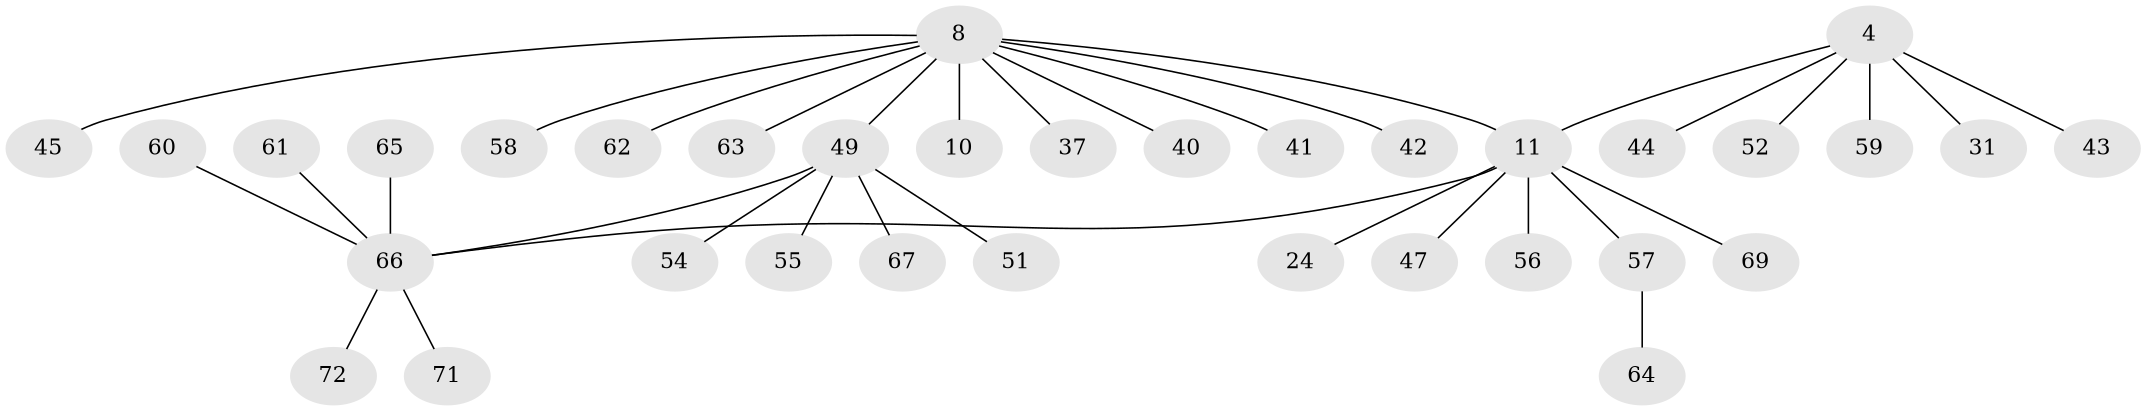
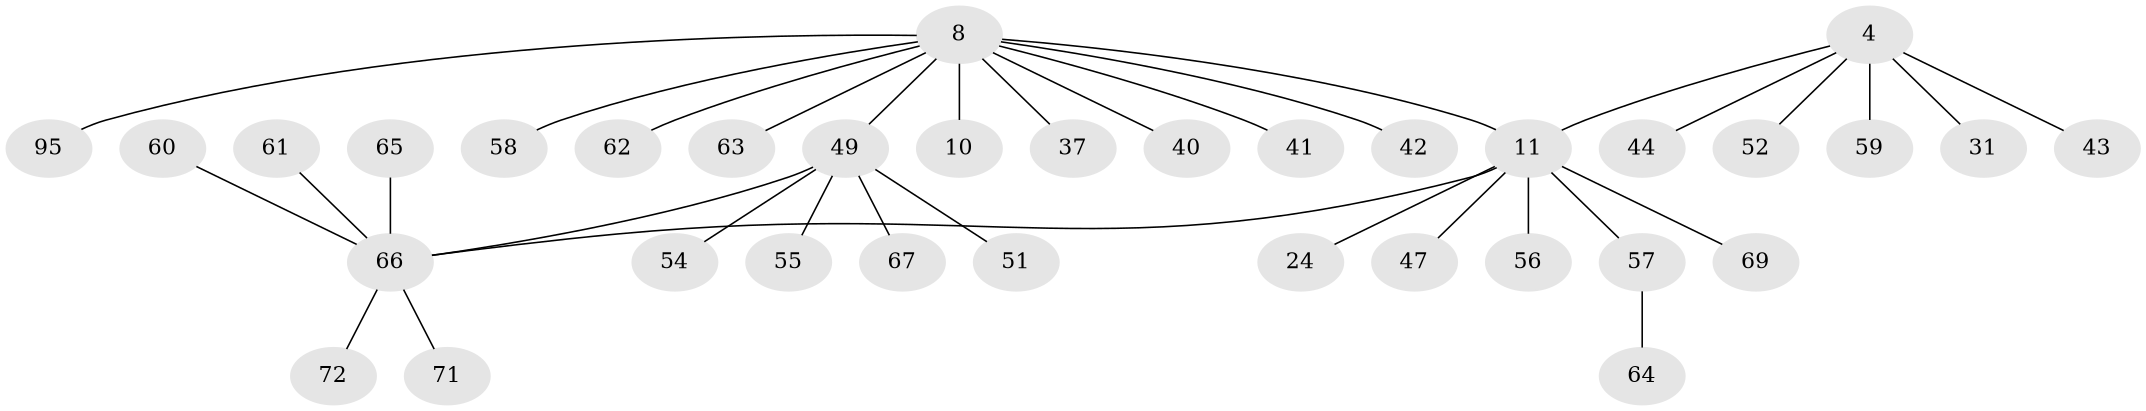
(49, 149) -> (49, 149)
